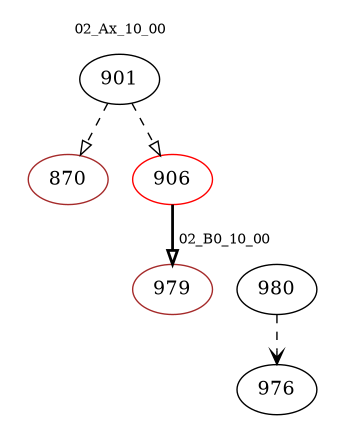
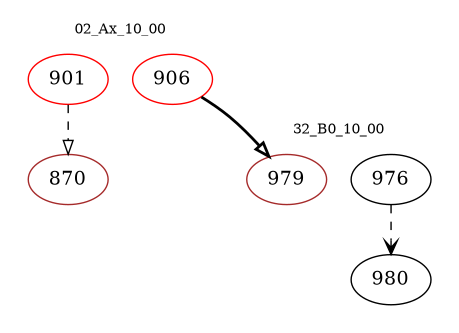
(120, 79) -> (68, 79)
(143, 123) -> none
(225, 240) -> (339, 130)
(277, 333) -> (391, 223)
